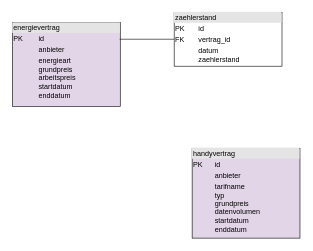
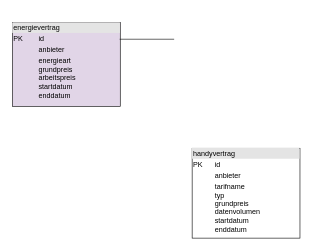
(228, 39) -> none
(246, 194) -> (246, 194)
